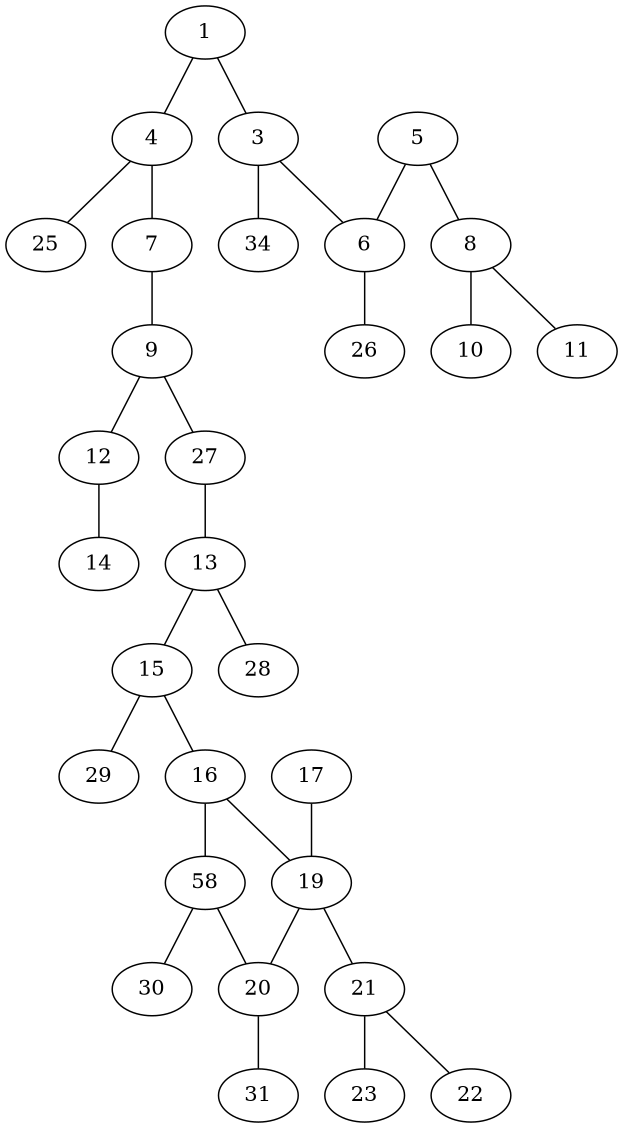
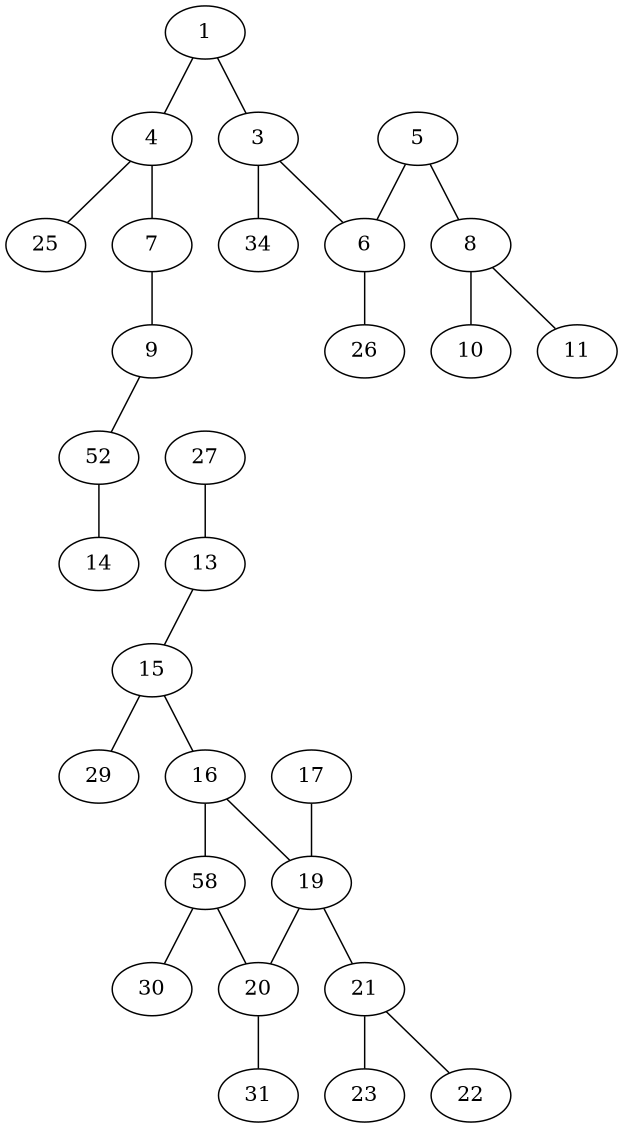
(179, 405) -> none
(99, 458) -> (99, 458)
(258, 670) -> none
